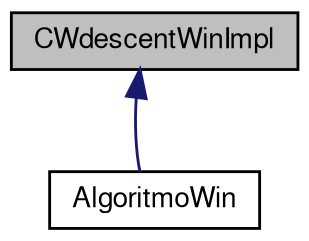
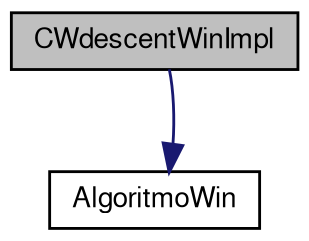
(136, 135) -> (173, 107)
